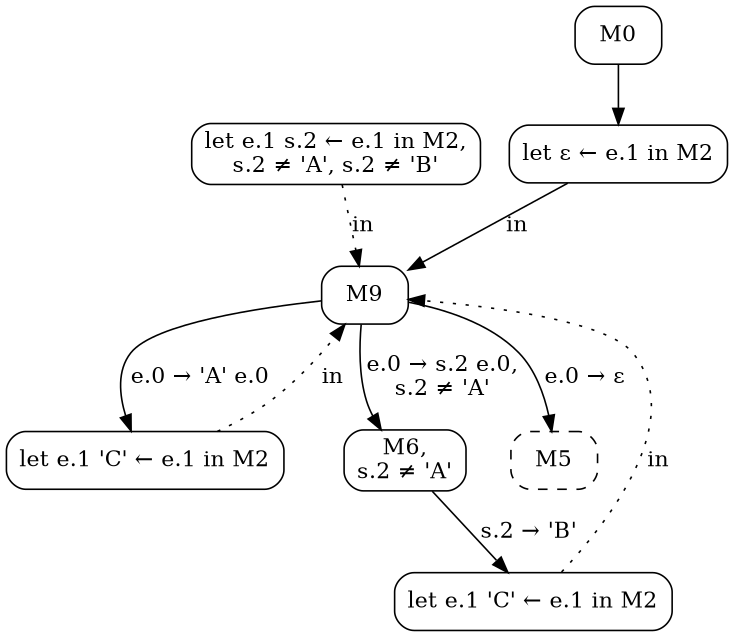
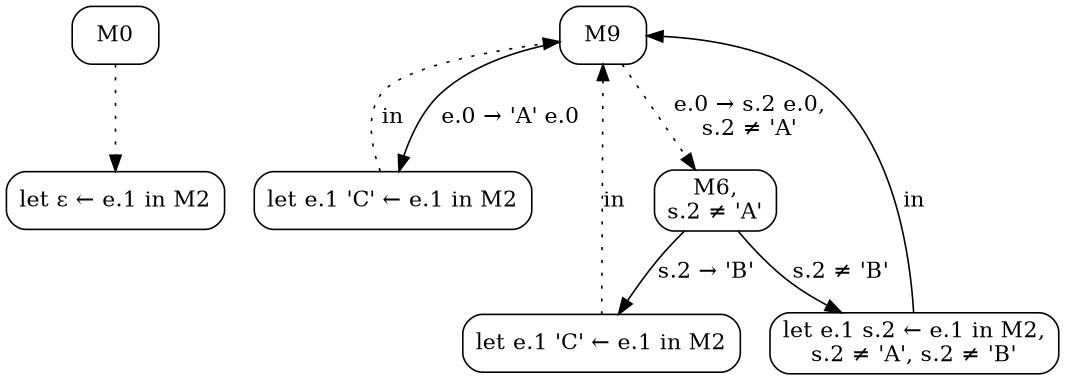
(618, 86) -> (116, 110)
(349, 218) -> (852, 114)
(495, 223) -> none
none -> (778, 273)
(361, 371) -> (654, 110)
(554, 460) -> none
